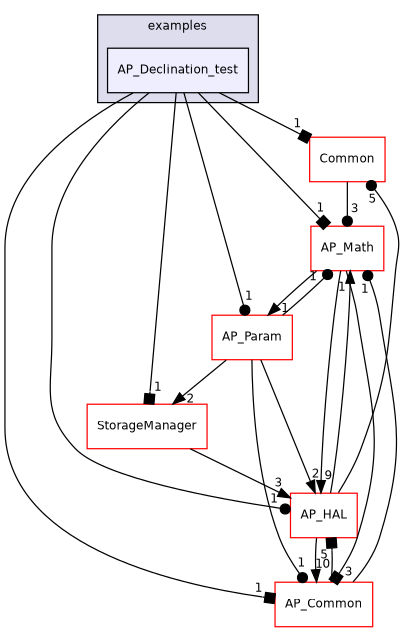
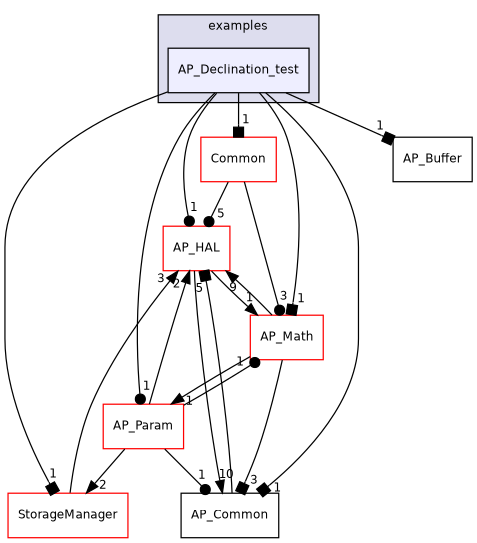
none -> (433, 159)
(390, 327) -> (220, 200)
(396, 435) -> none
(324, 604) -> (230, 515)
